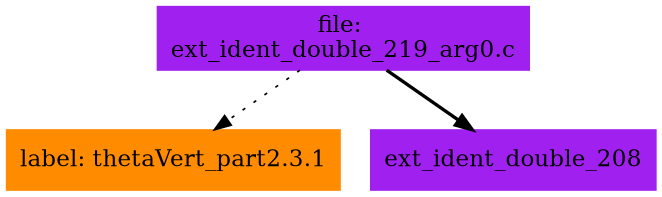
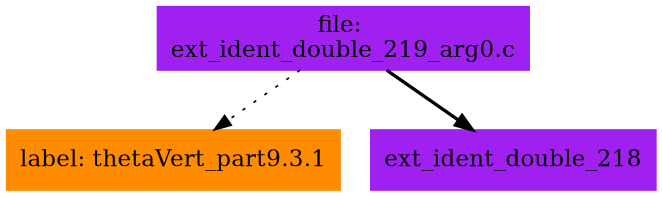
(173, 160) -> (173, 160)
(513, 160) -> (513, 160)
